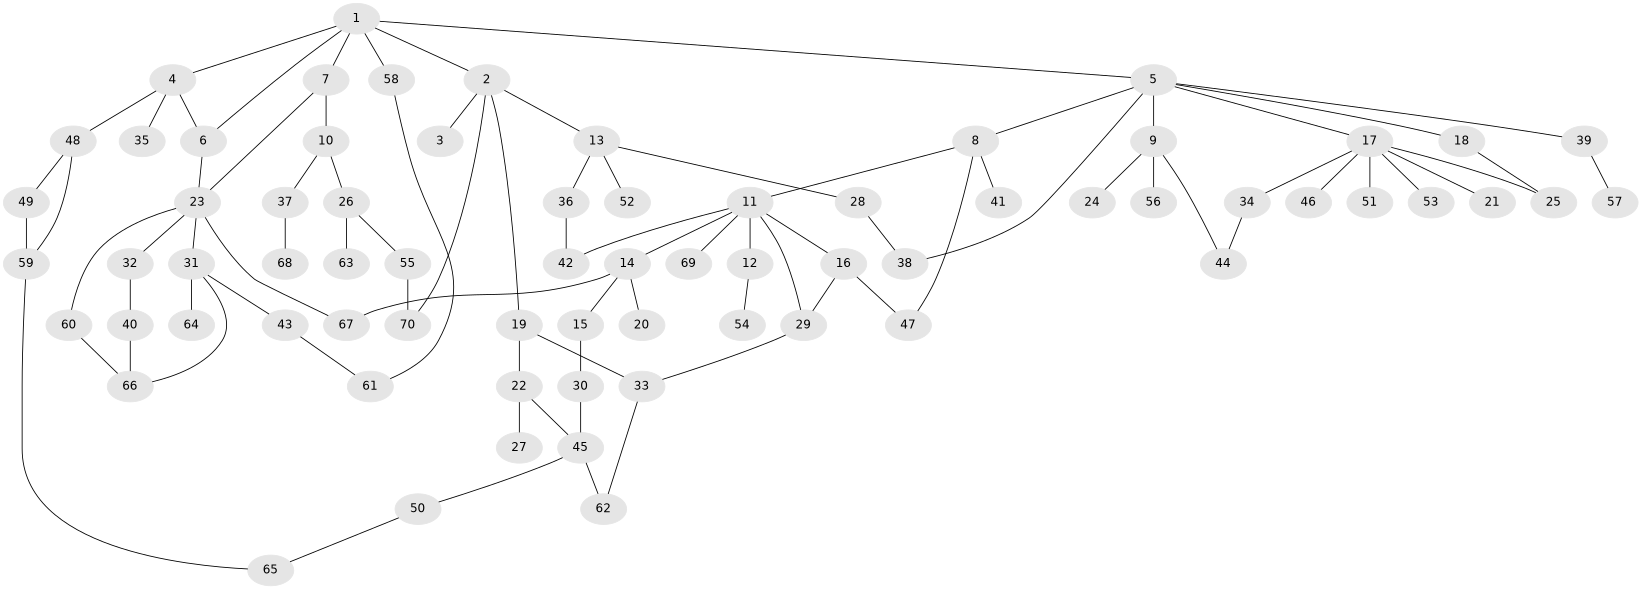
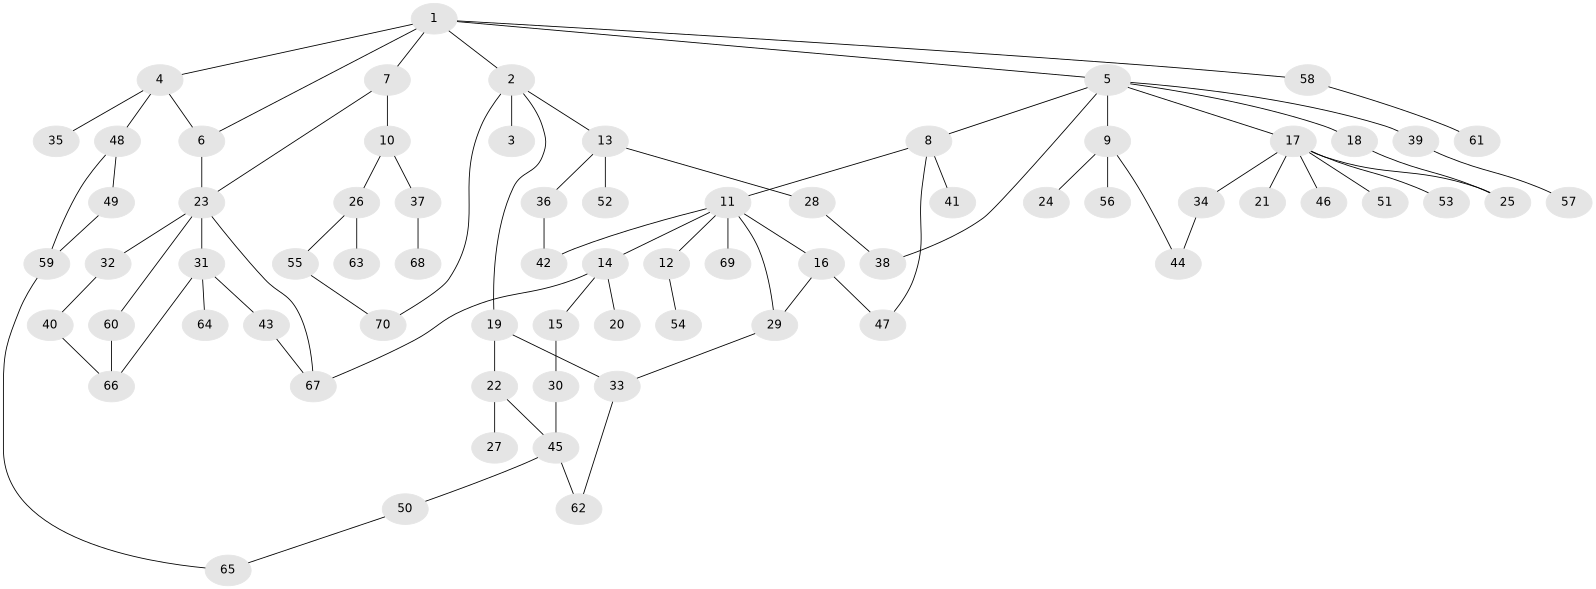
(328, 356) -> (290, 356)
